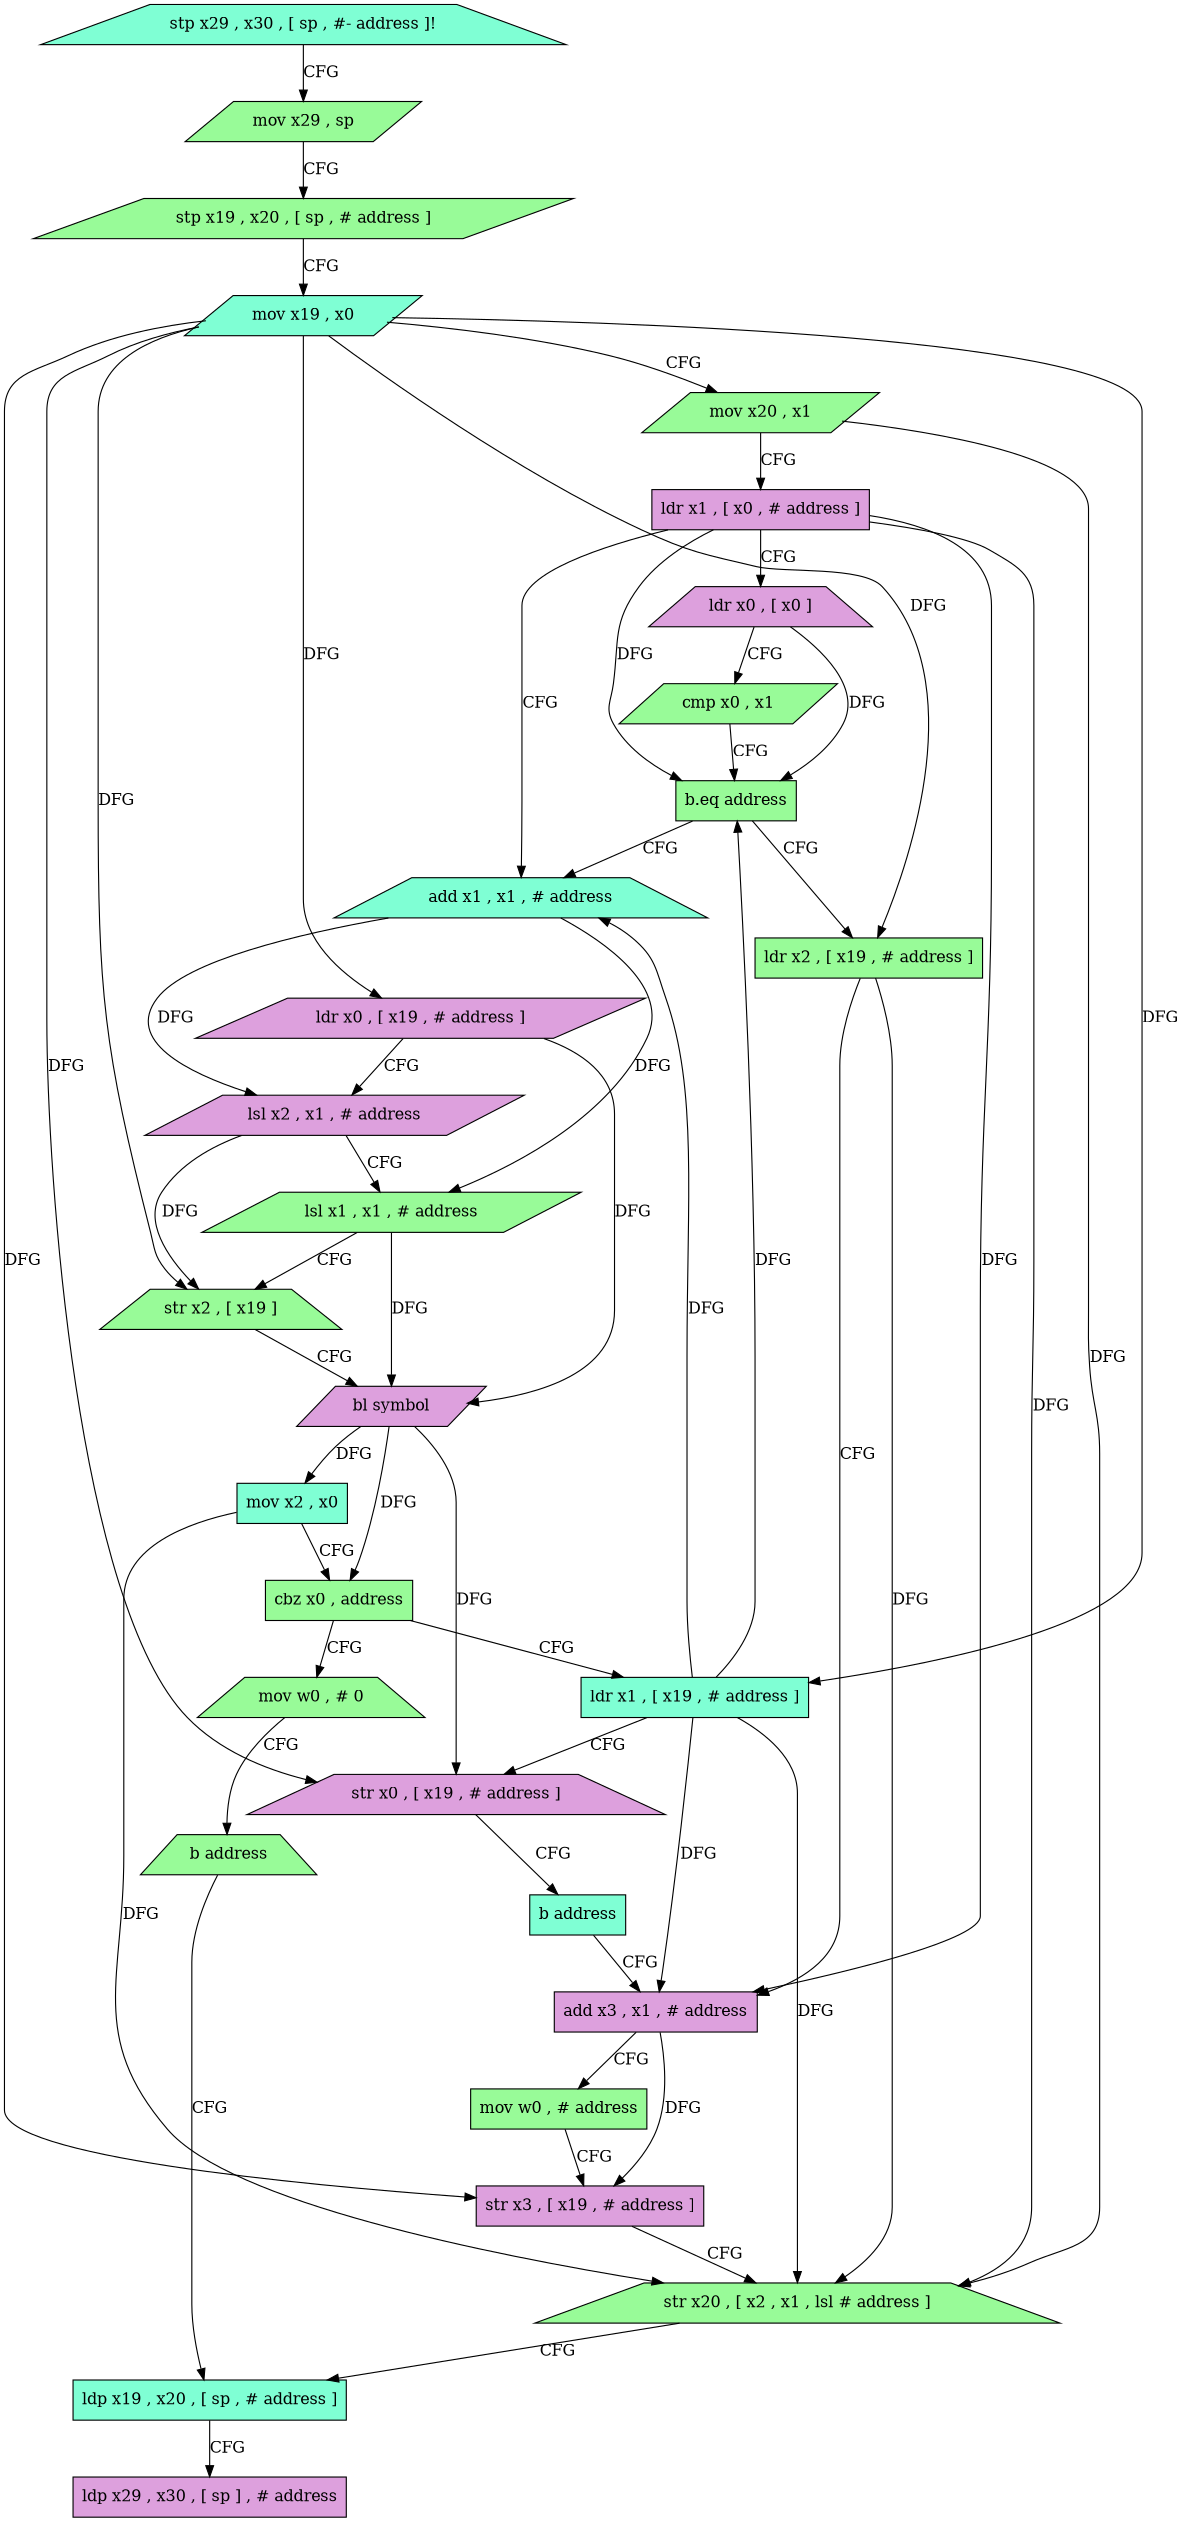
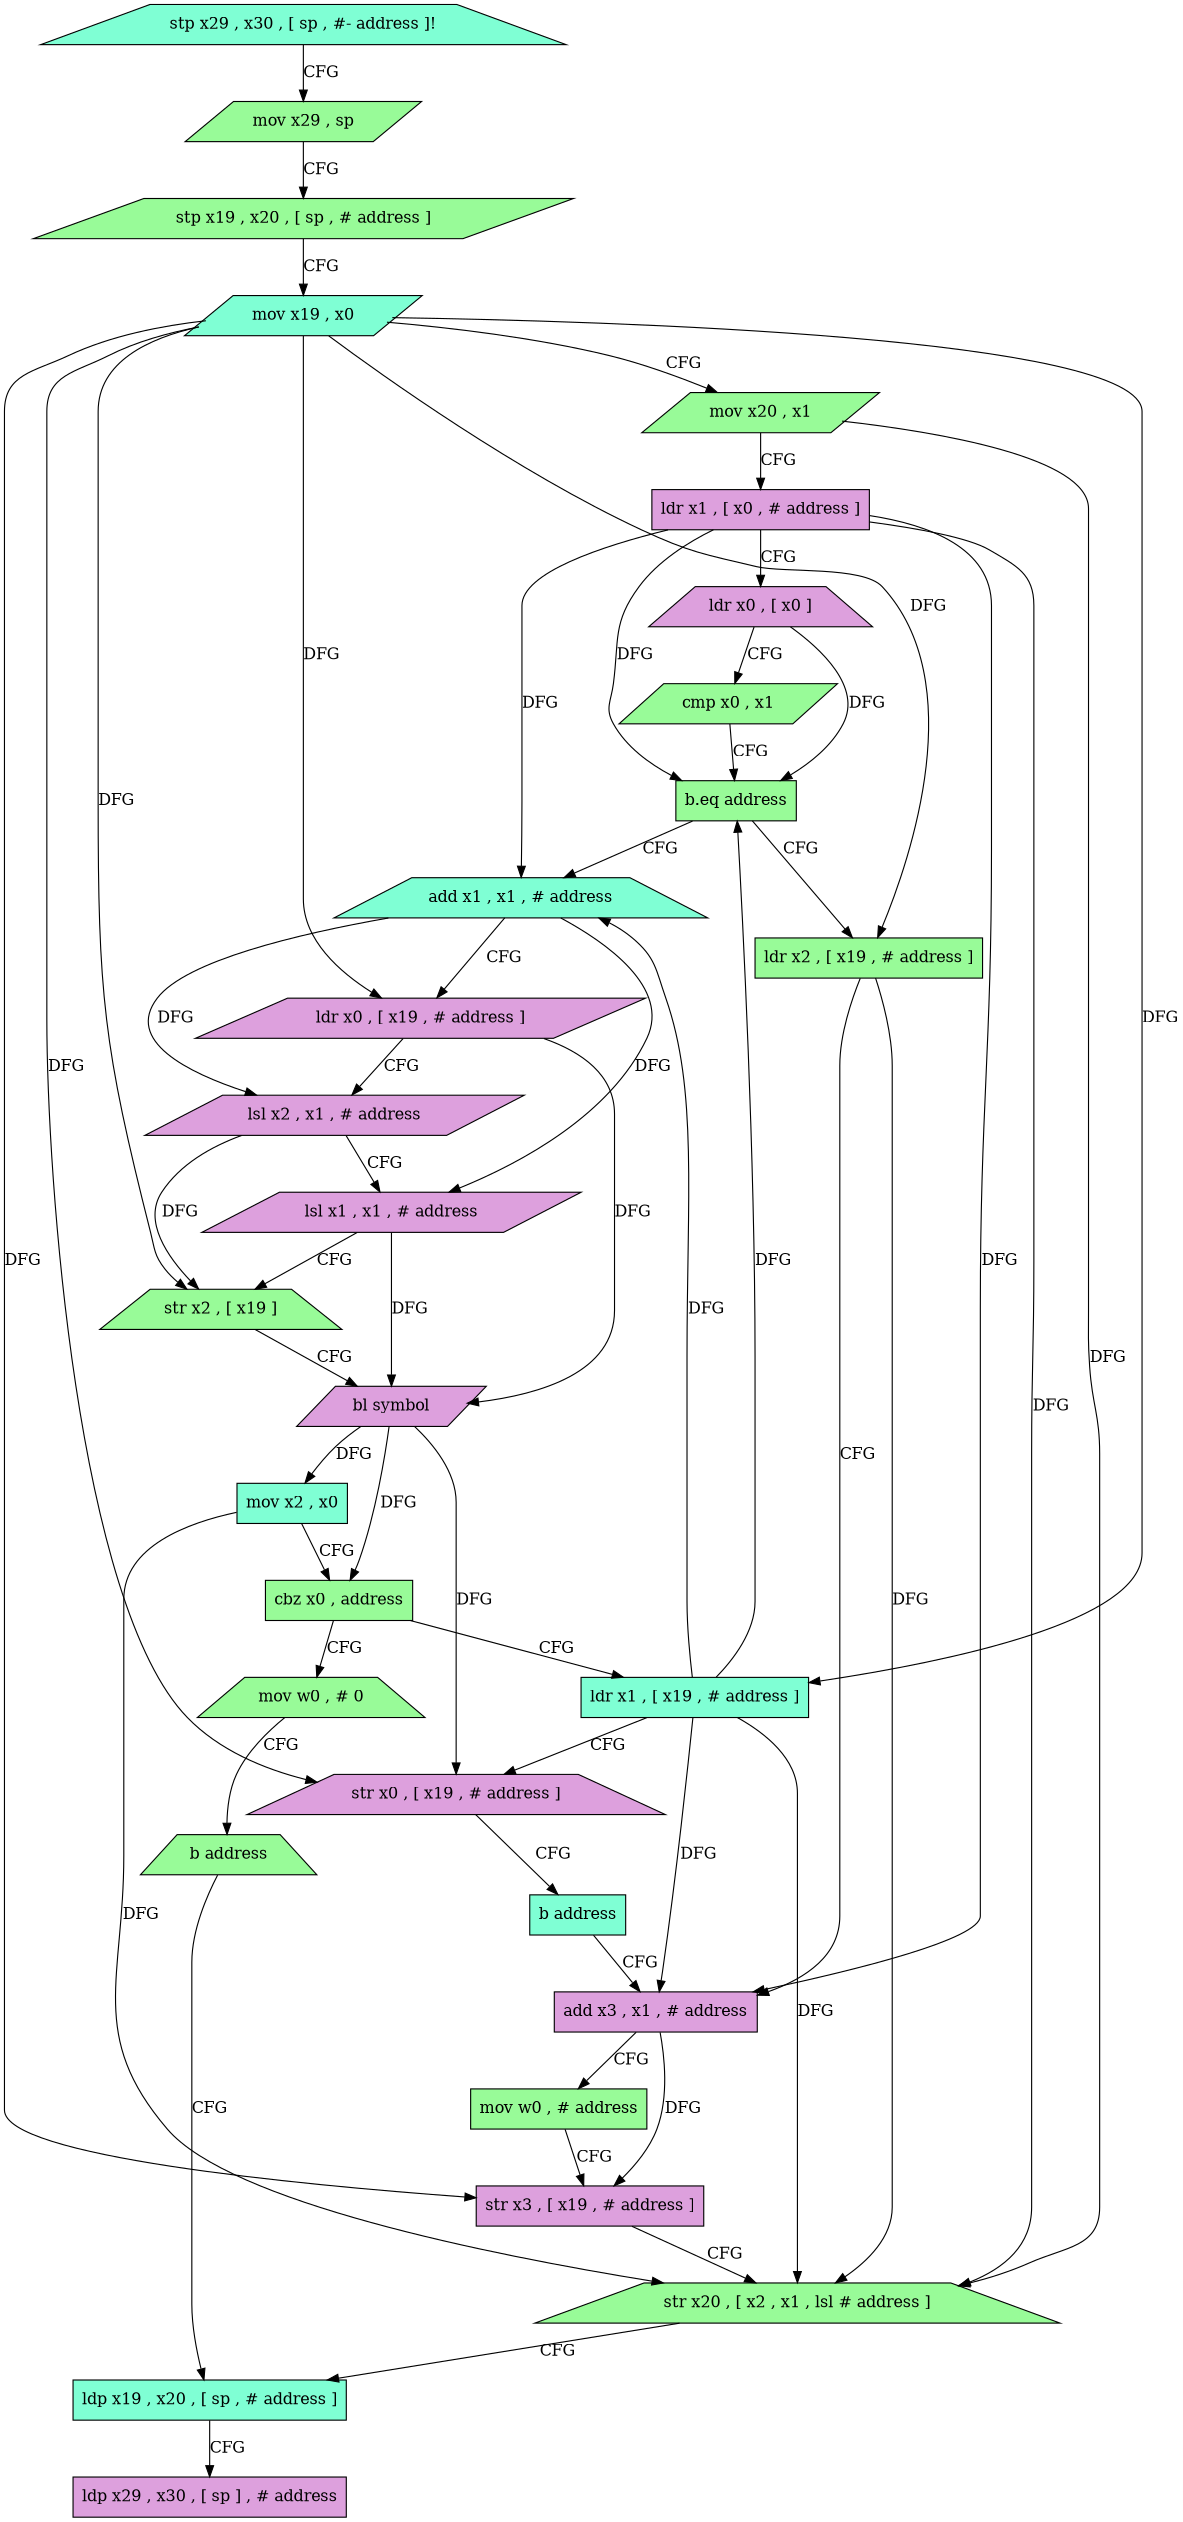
(540, 704) -> (540, 704)
none -> (474, 954)
(391, 1212) -> (391, 1212)
